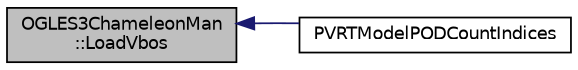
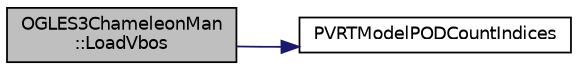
(277, 23) -> (259, 47)
